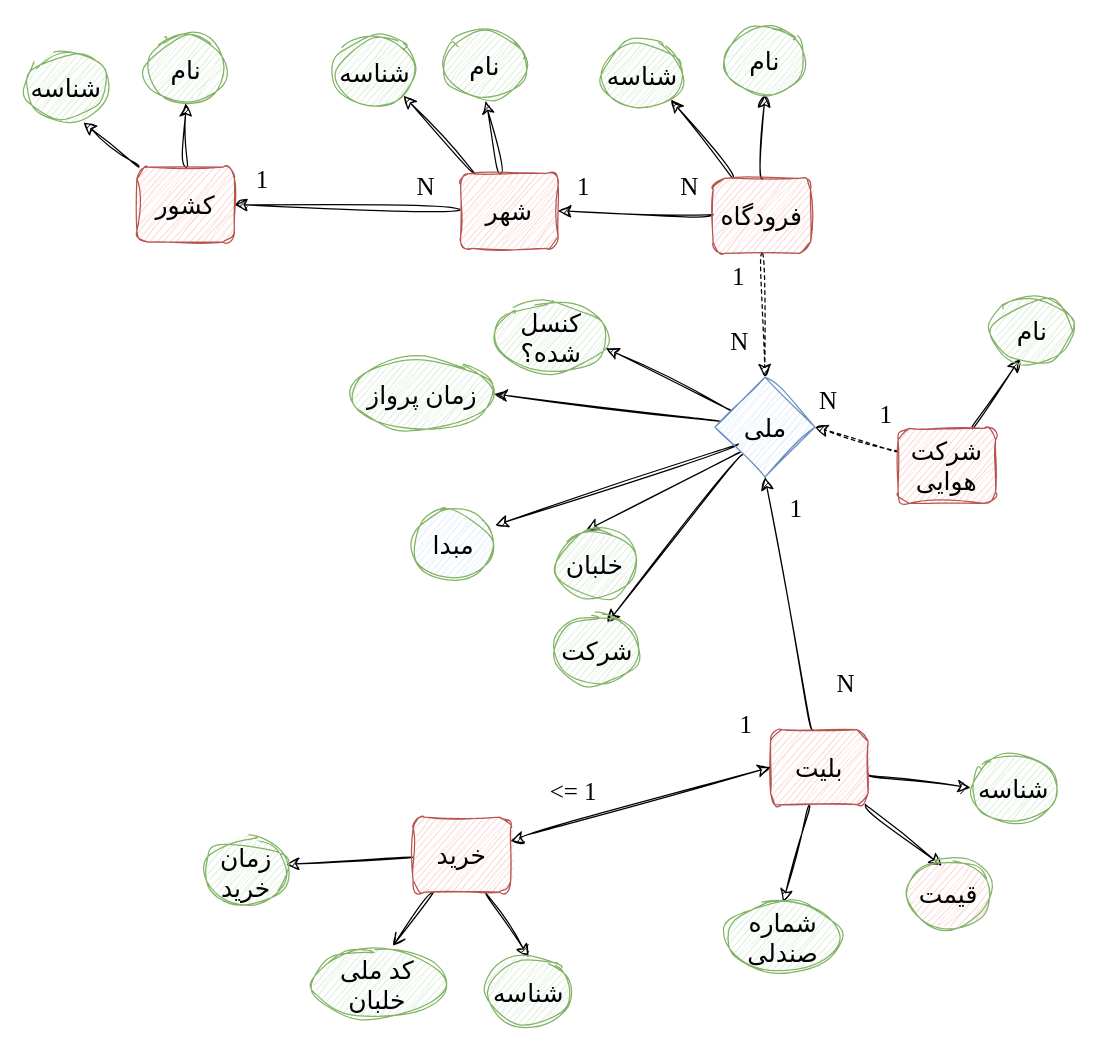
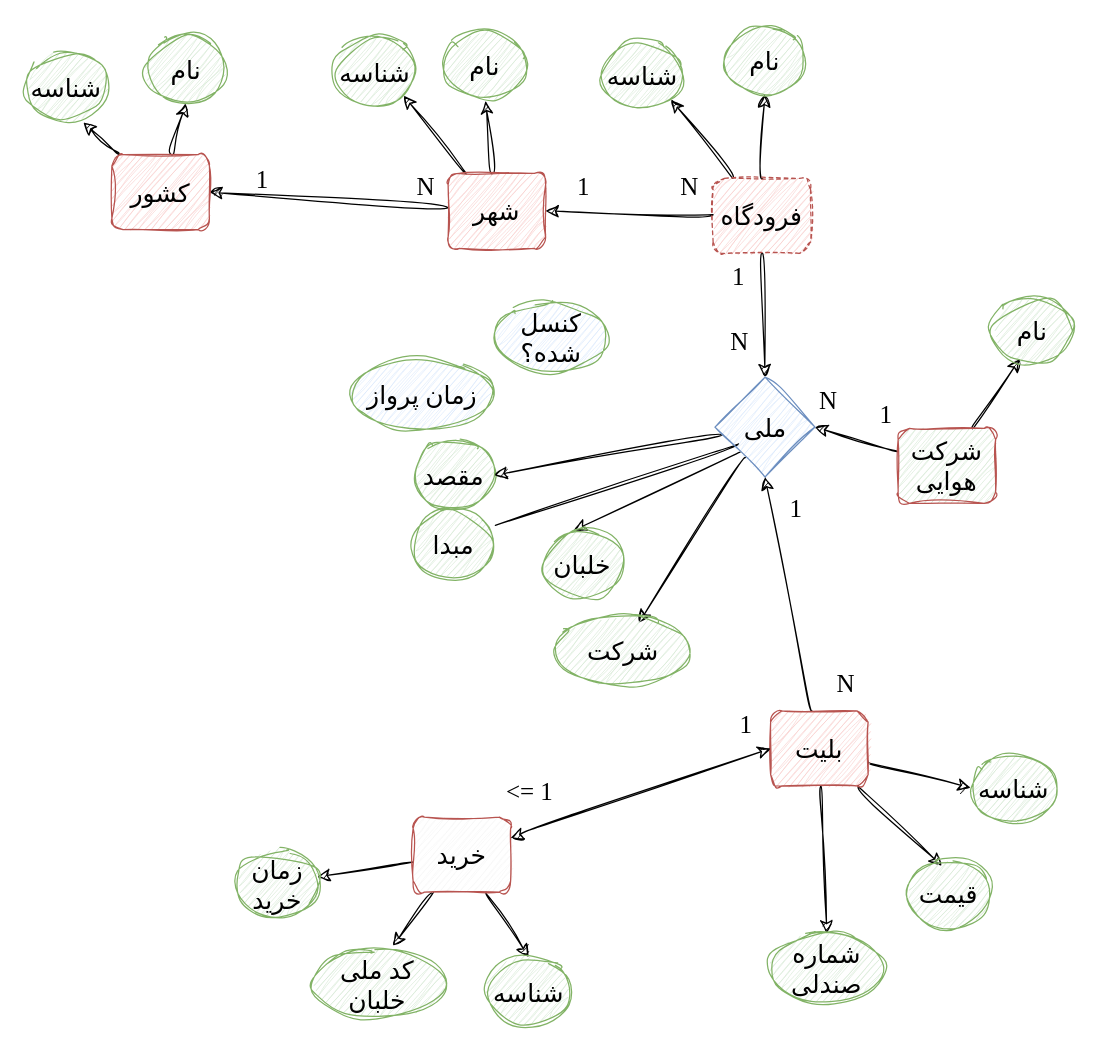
(186, 204) -> (161, 192)
(509, 211) -> (497, 211)
(762, 216) -> (762, 216)
(764, 311) -> (764, 311)
(551, 336) -> (551, 336)
(673, 381) -> none
(423, 394) -> (423, 394)
(611, 408) -> none
(859, 440) -> (859, 440)
none -> (612, 454)
(947, 466) -> (947, 466)
none -> (454, 475)
(507, 521) -> (502, 523)
(454, 544) -> (454, 544)
(595, 564) -> (583, 564)
(598, 650) -> (623, 650)
(819, 767) -> (819, 748)
(573, 791) -> (529, 791)
(462, 854) -> (462, 854)
(246, 871) -> (278, 884)
(949, 893) -> (949, 893)
(783, 936) -> (827, 968)
(398, 938) -> (401, 935)
